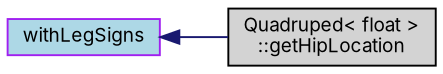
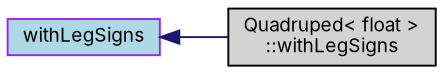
(332, 37) -> (332, 37)
